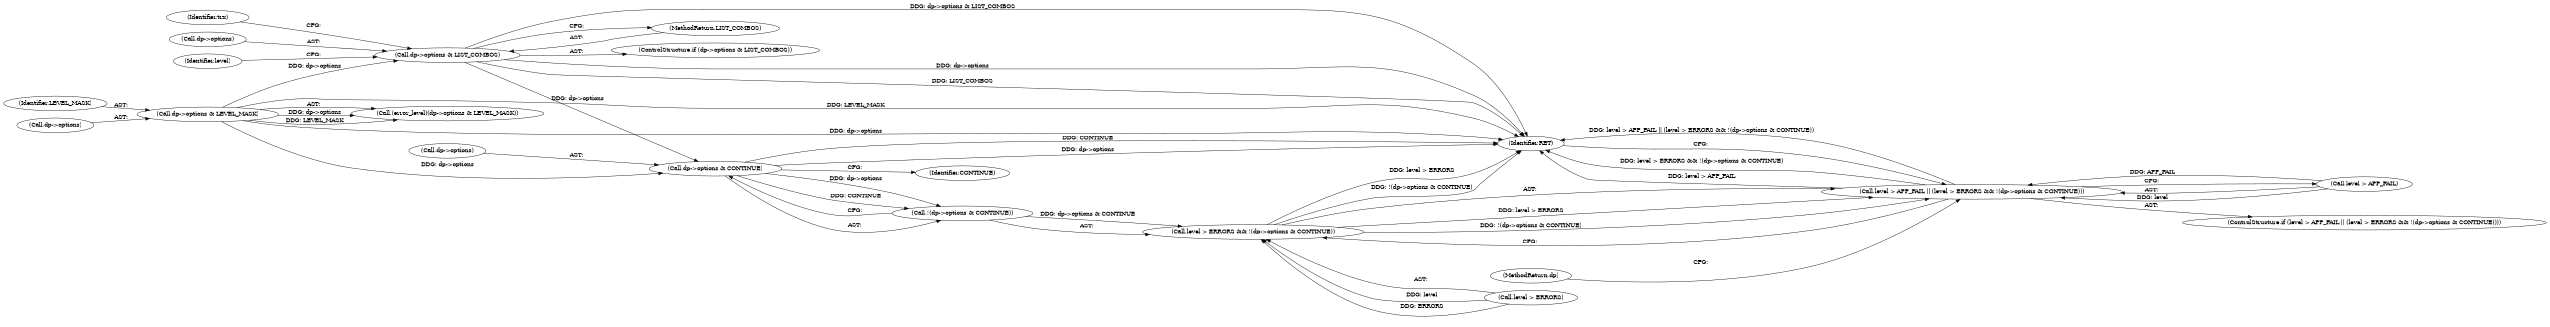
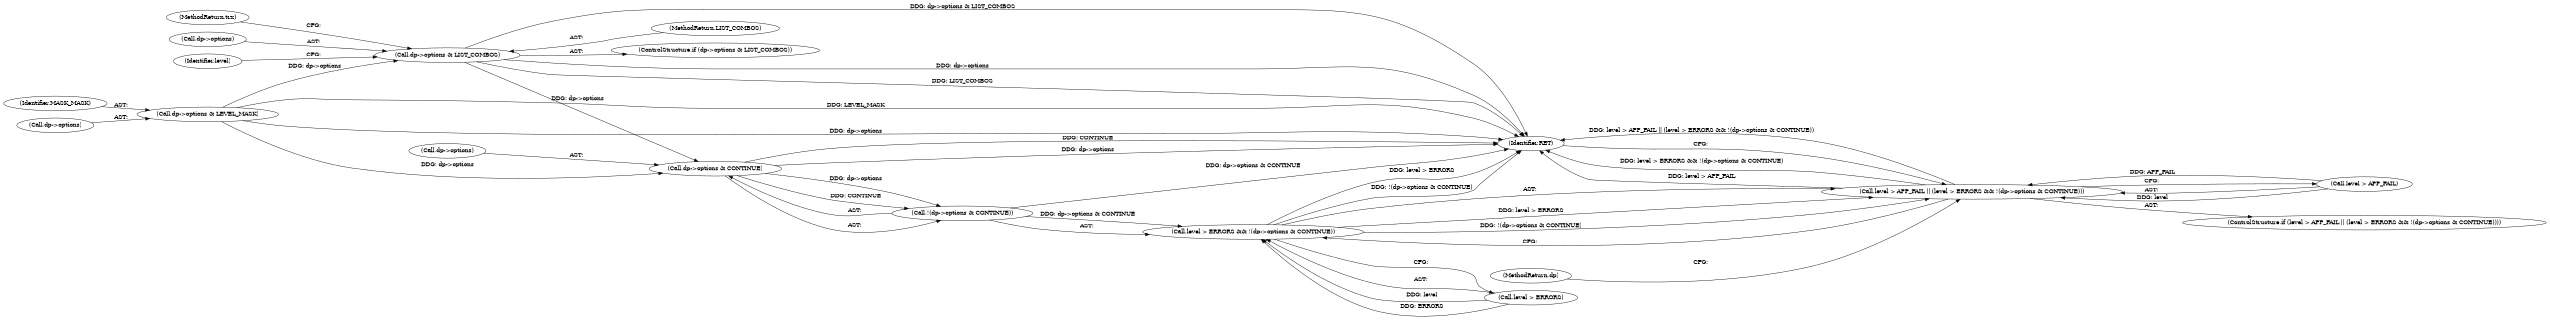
(208, 17) -> (208, 17)
(560, 32) -> none
(55, 103) -> (55, 103)
(447, 114) -> none
(962, 173) -> none
none -> (1258, 180)
(856, 211) -> (856, 211)
none -> (1385, 267)
